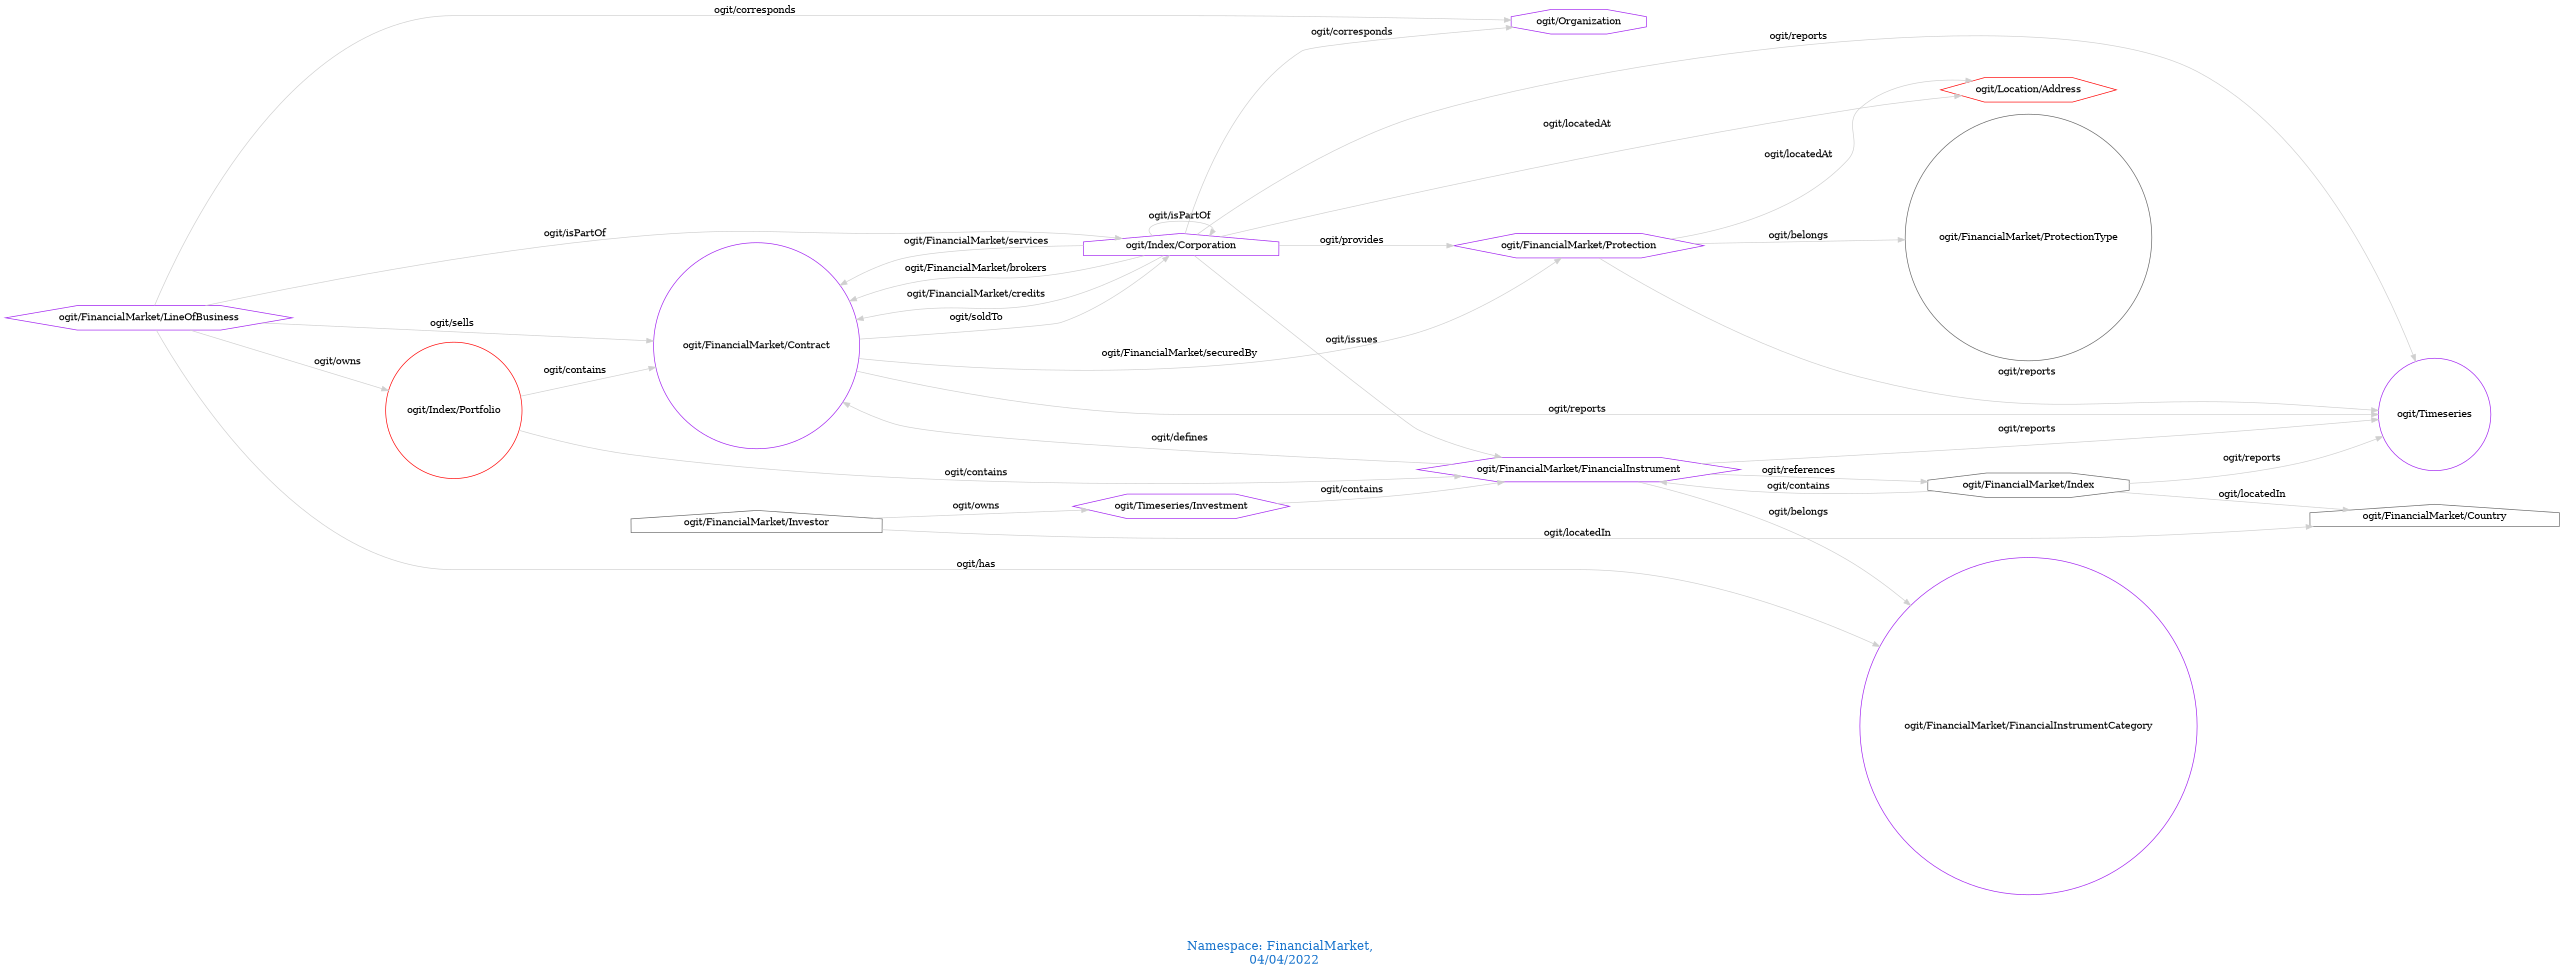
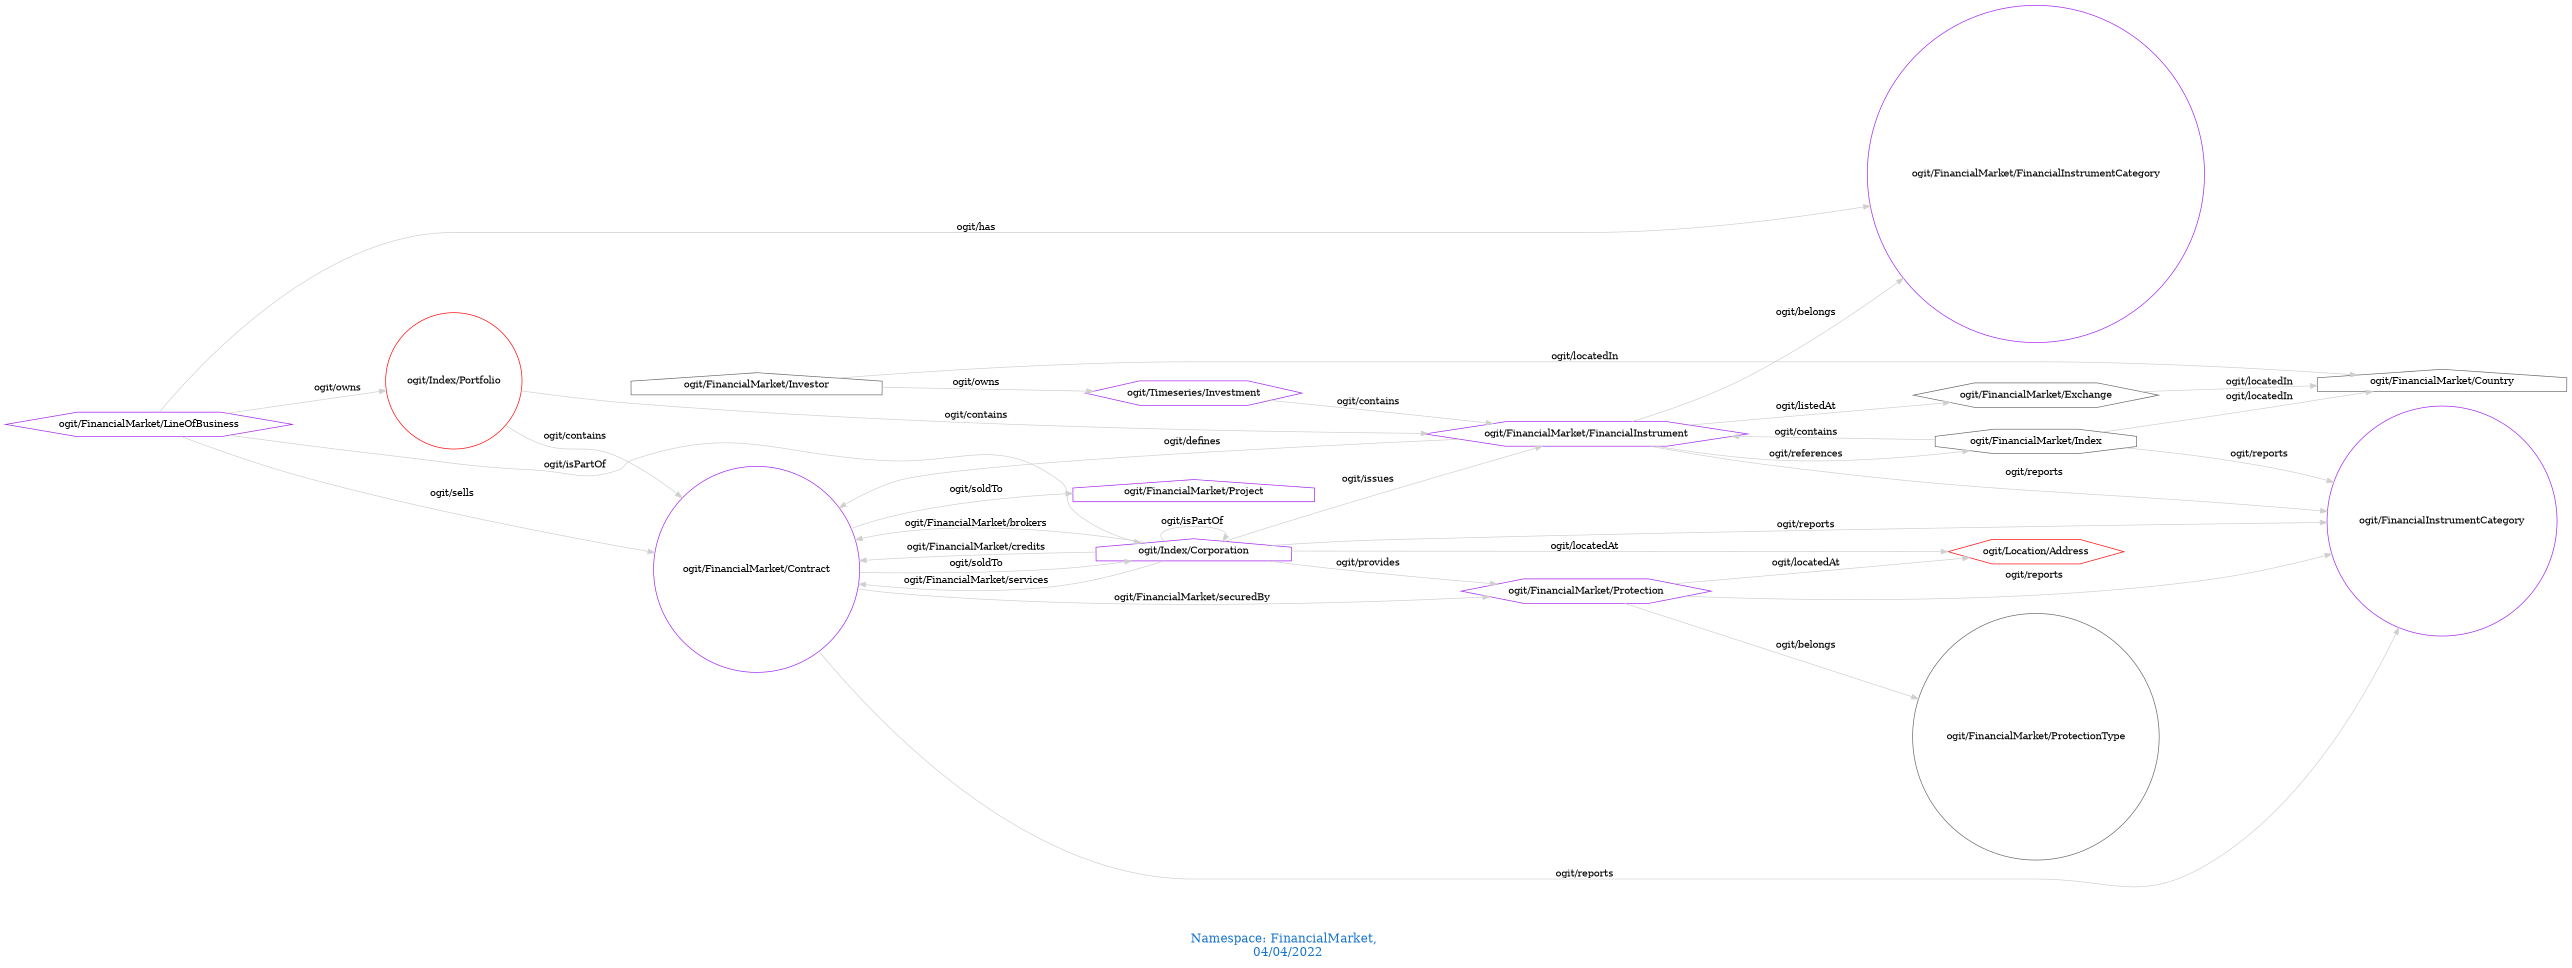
(1579, 22) -> none
none -> (2036, 395)
(2435, 414) -> (2442, 521)
none -> (1194, 492)
